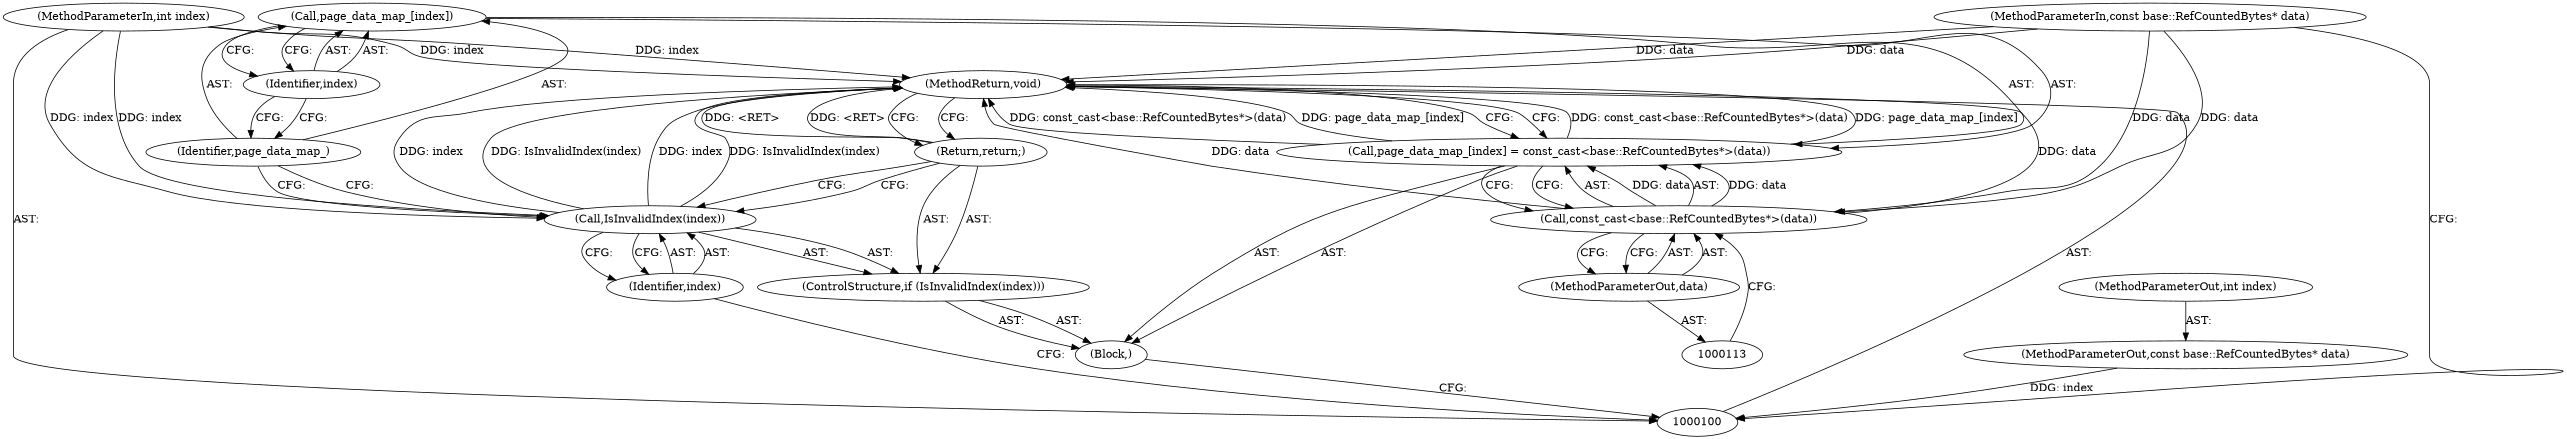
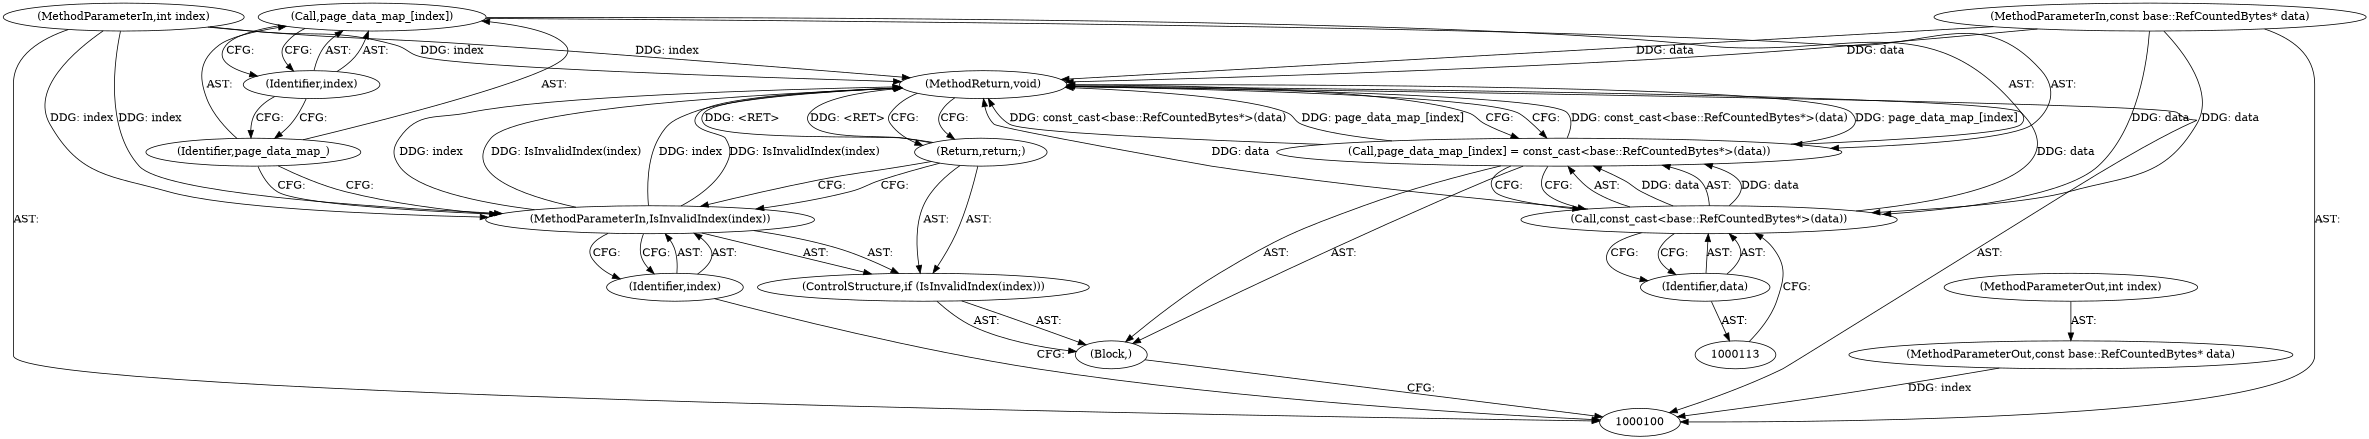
(2038, 105) -> (2061, 106)
(650, 220) -> (650, 220)
(2445, 220) -> (2329, 220)
(1629, 287) -> (1705, 287)
